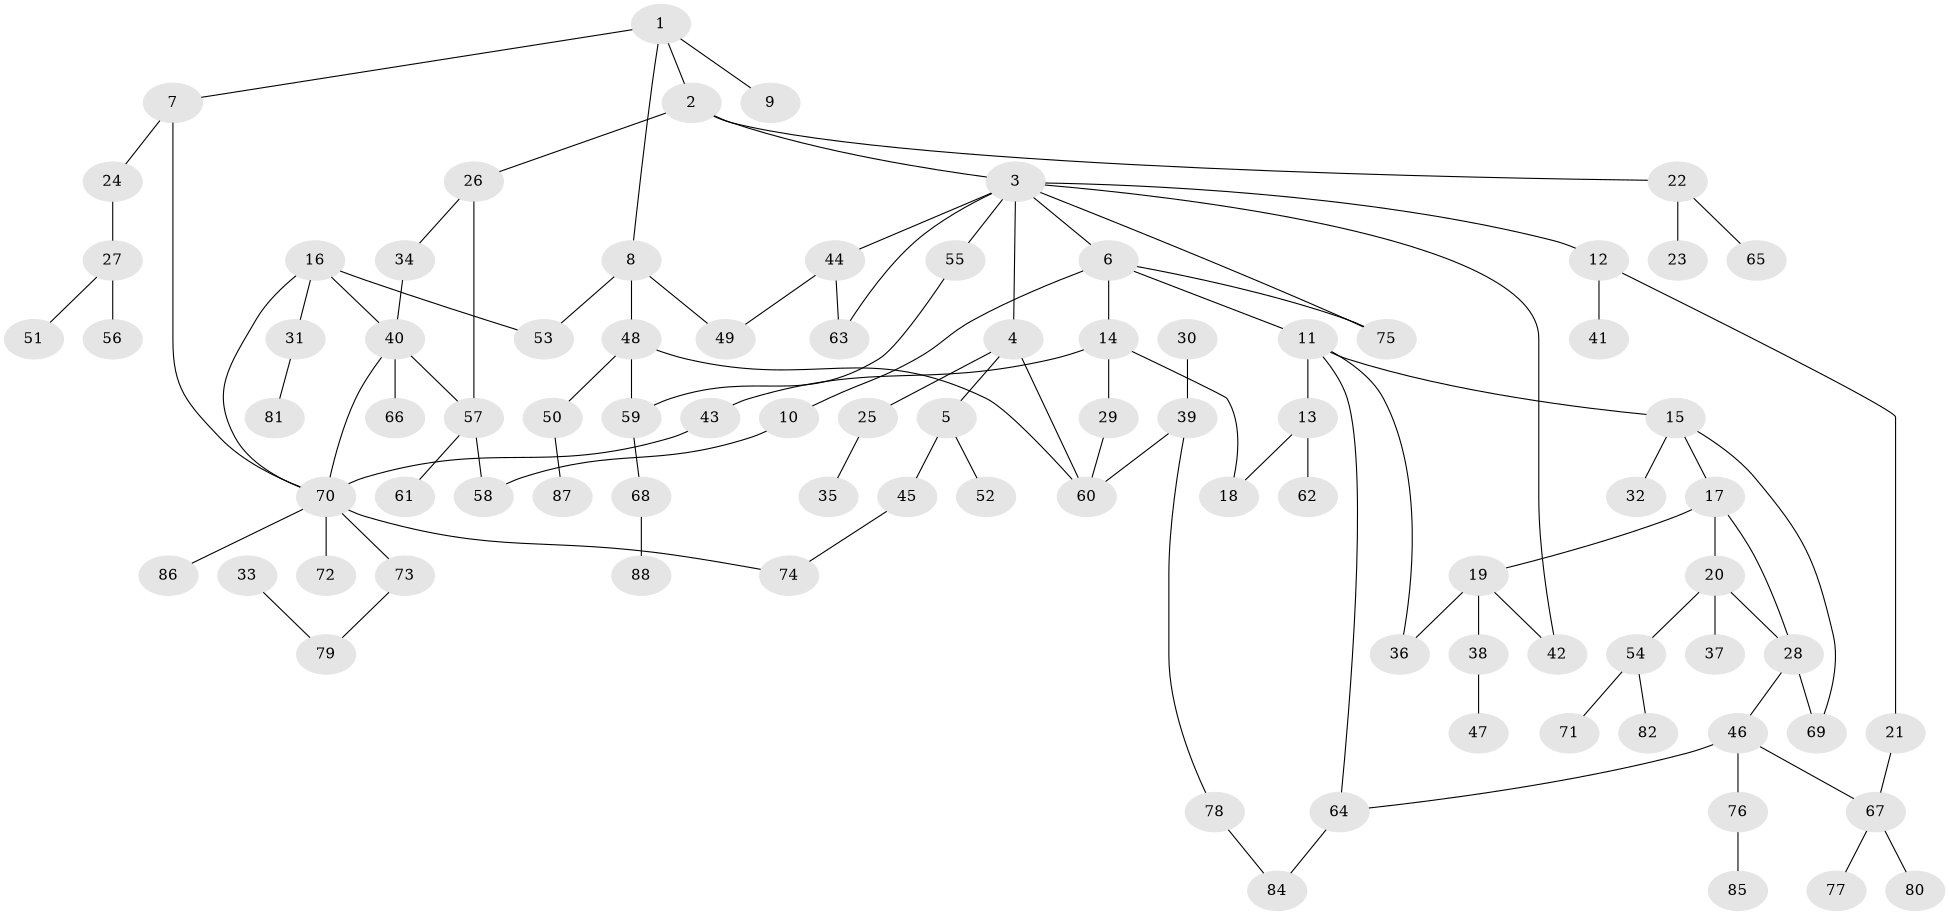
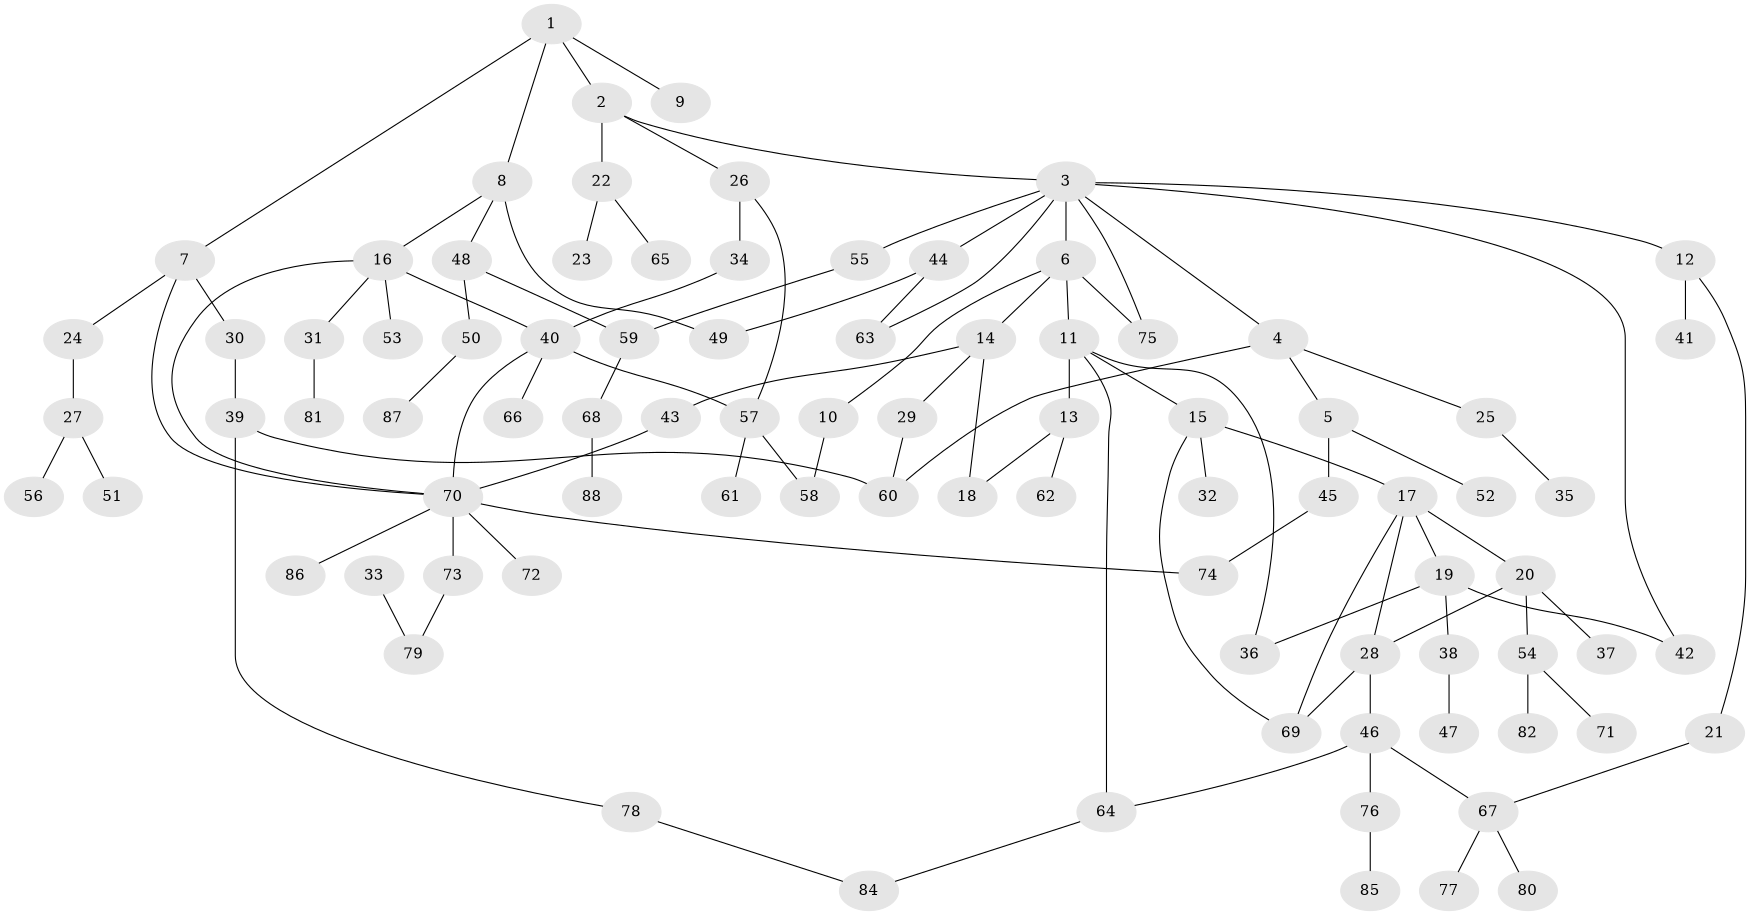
none -> (208, 297)
(588, 300) -> (443, 221)
(836, 368) -> none
none -> (1345, 607)
